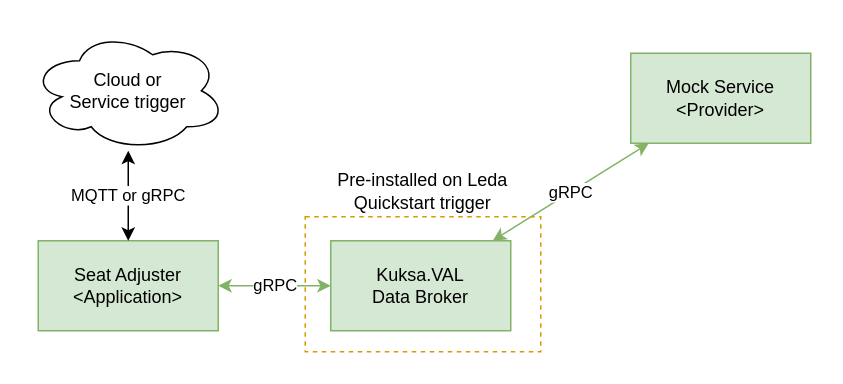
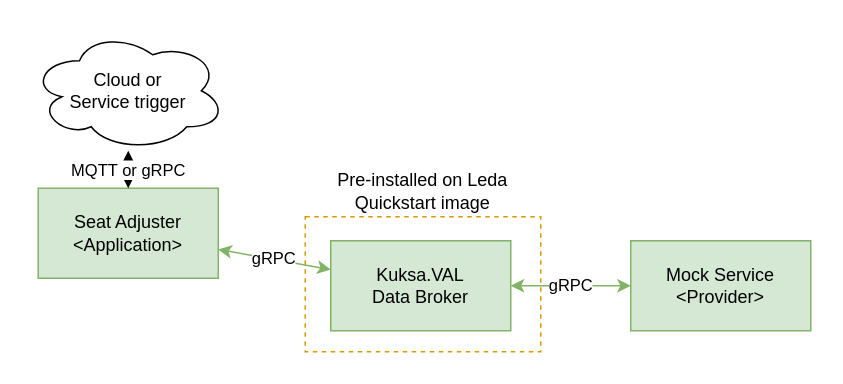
(721, 98) -> (721, 286)
(423, 191) -> (423, 191)
(128, 286) -> (128, 233)
